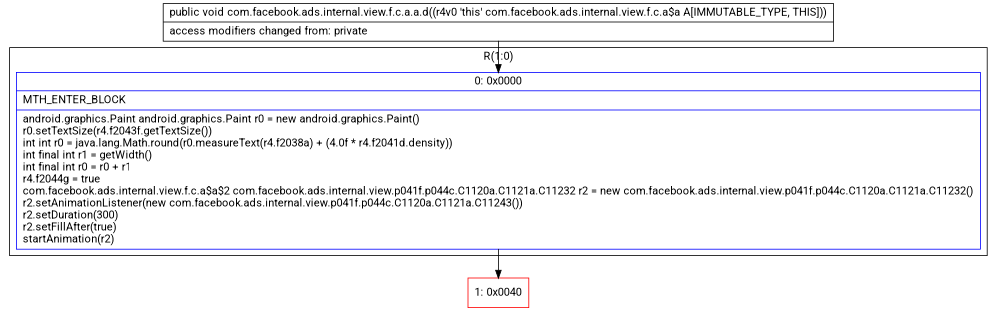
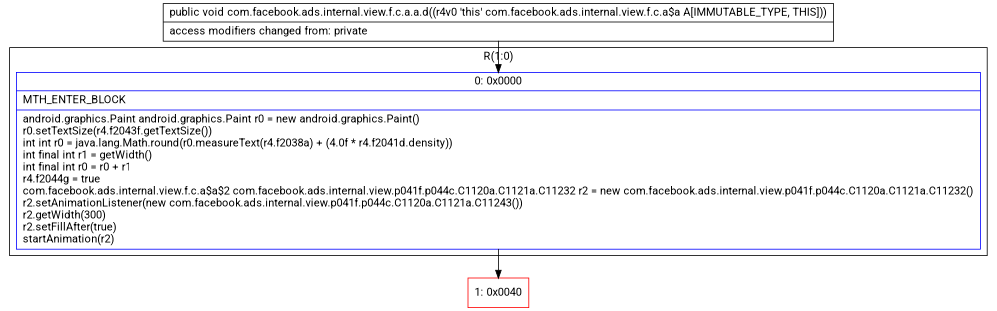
(71, 215) -> (64, 215)
